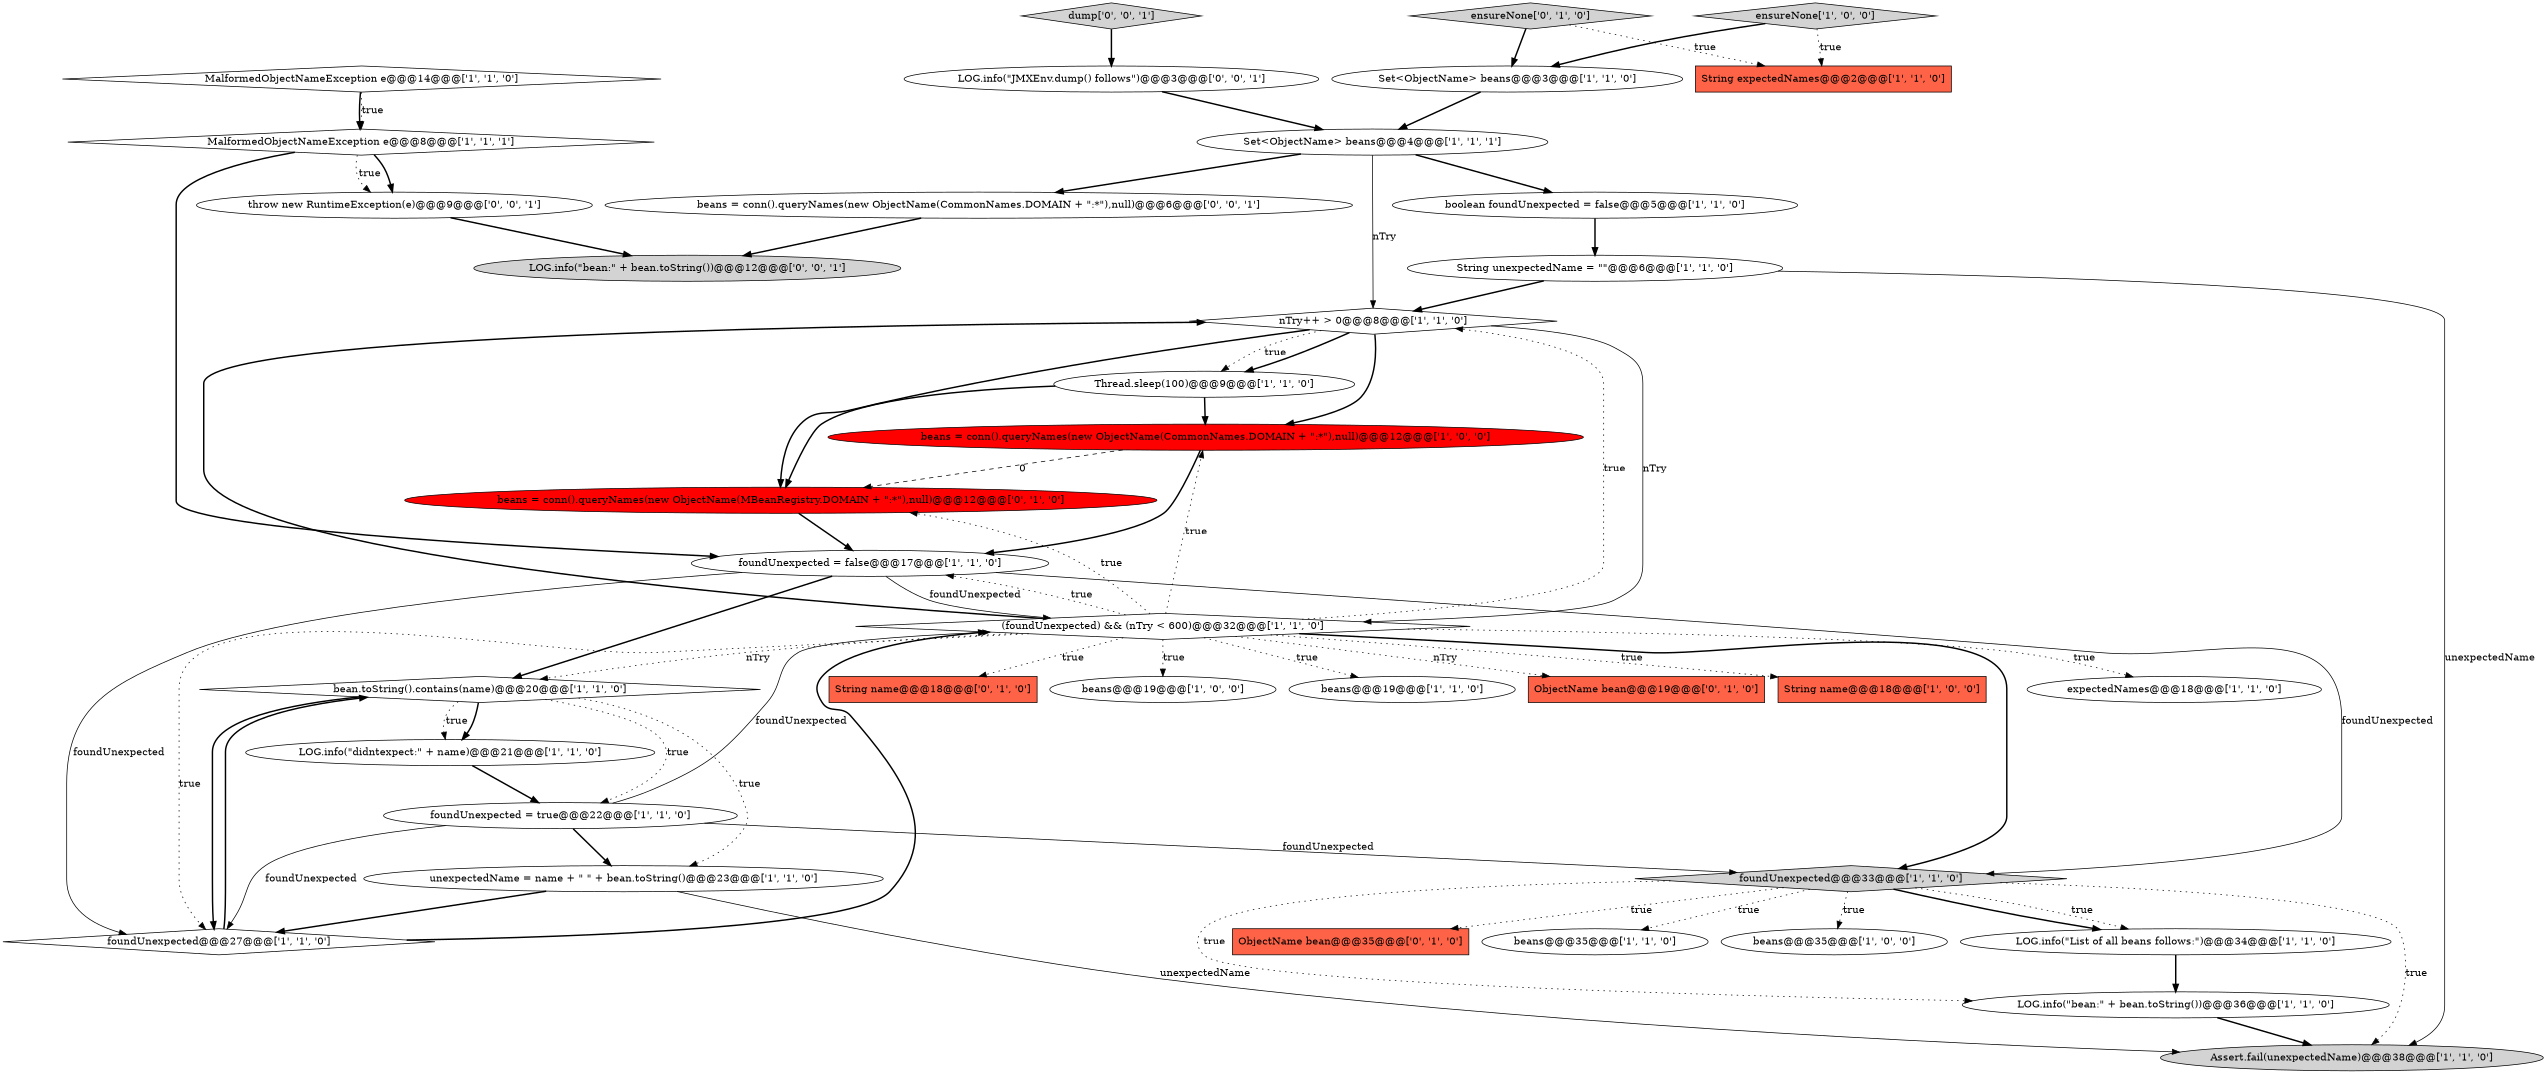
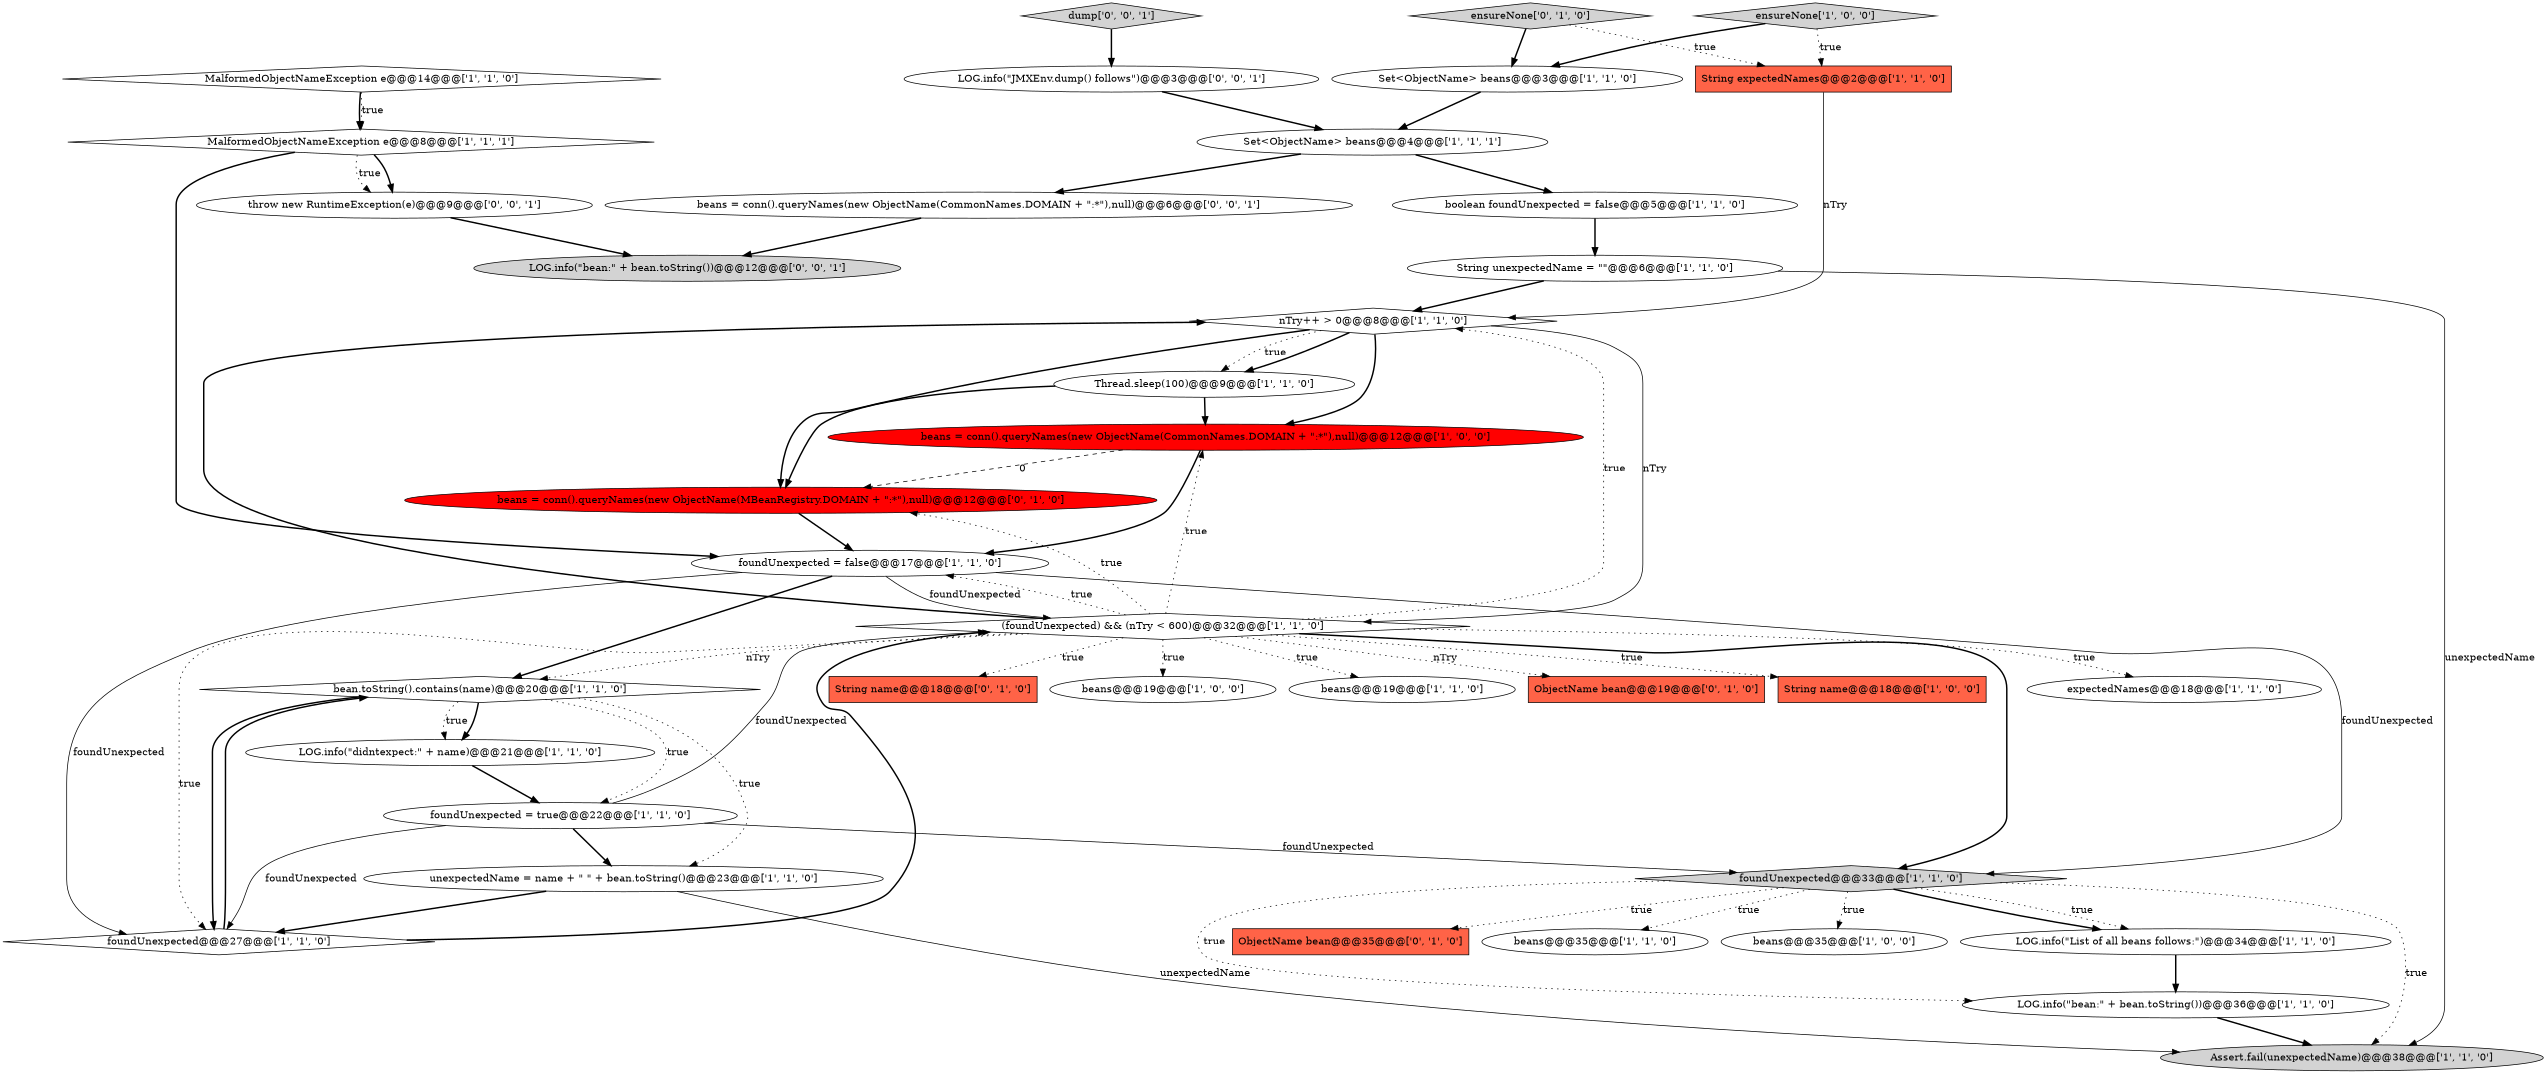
(1373, 228) -> (1762, 297)
